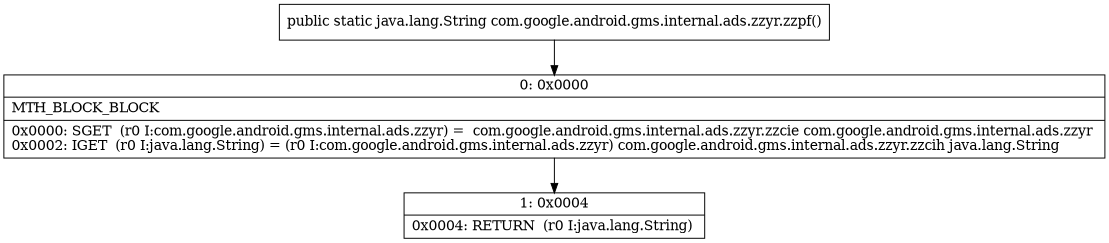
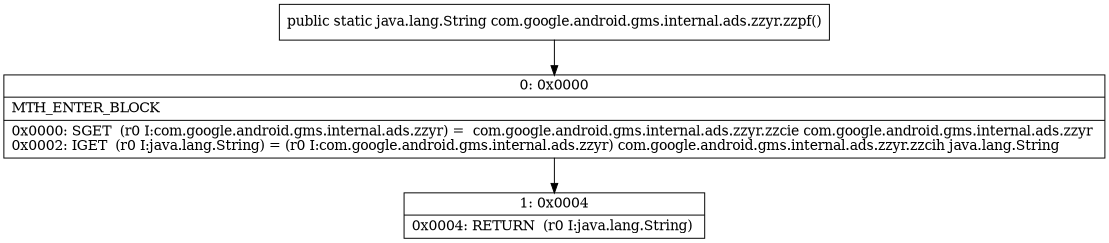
(86, 108) -> (86, 108)
